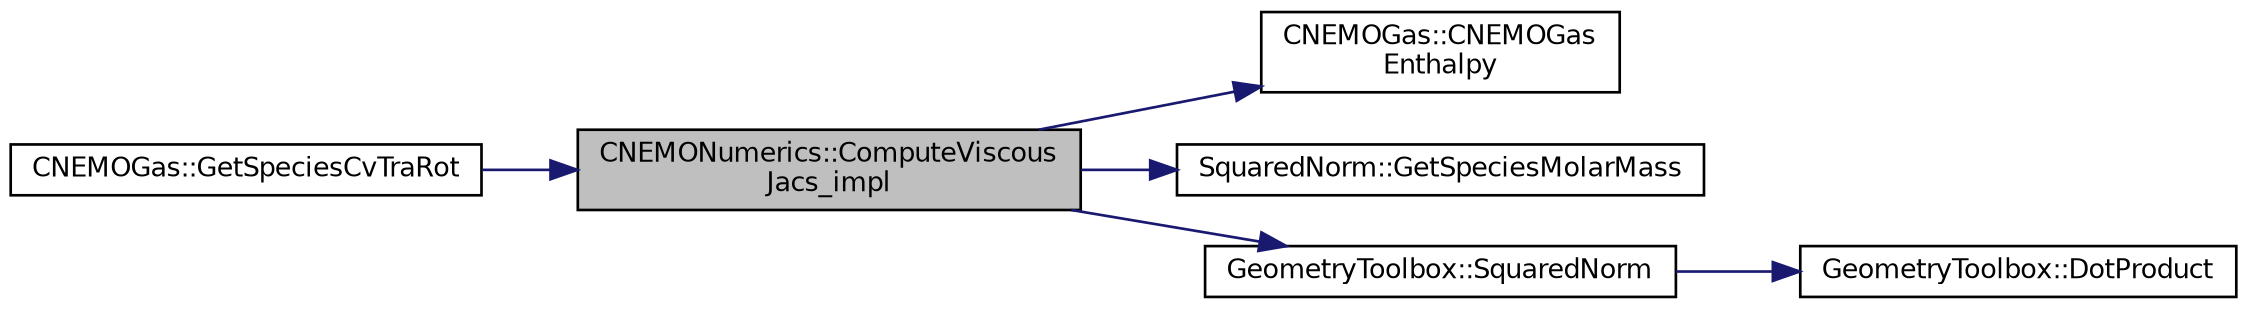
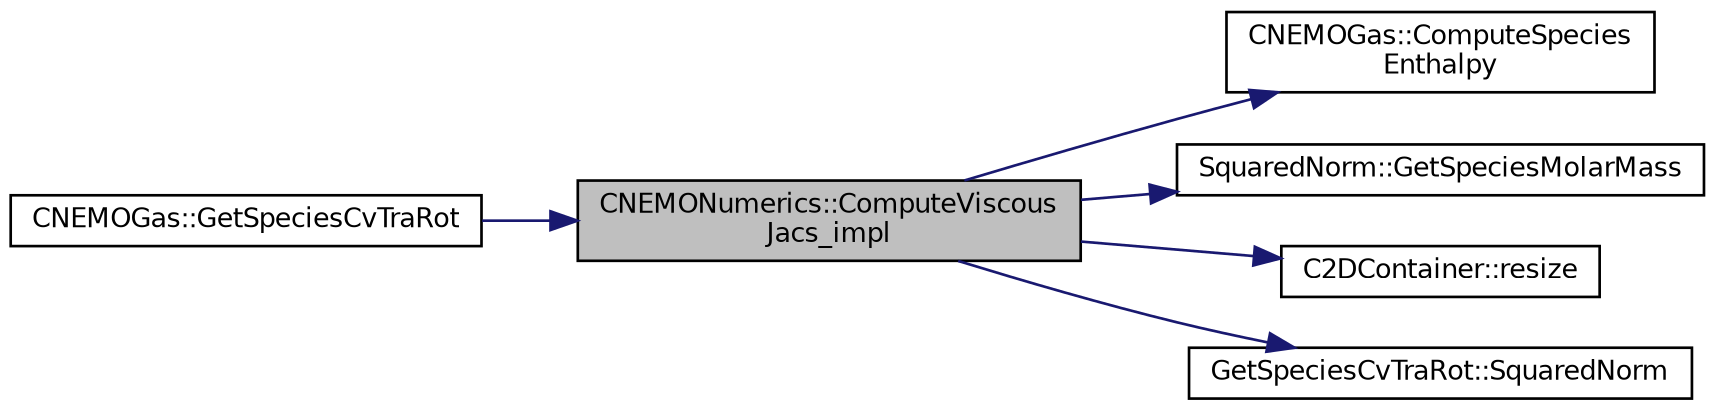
(1440, 52) -> (1440, 52)
(1440, 272) -> (1440, 373)
none -> (1440, 272)
(2018, 272) -> none
